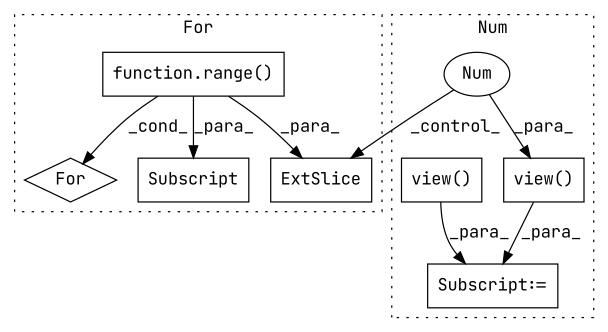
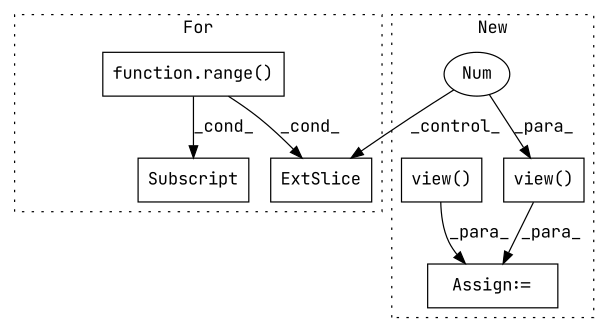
(493, 29) -> (493, 29)
(224, 127) -> (224, 127)
(310, 127) -> (310, 127)
(71, 180) -> none
(493, 286) -> (493, 286)
